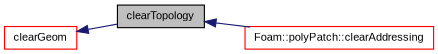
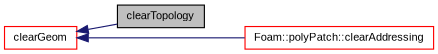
(233, 25) -> (167, 38)
